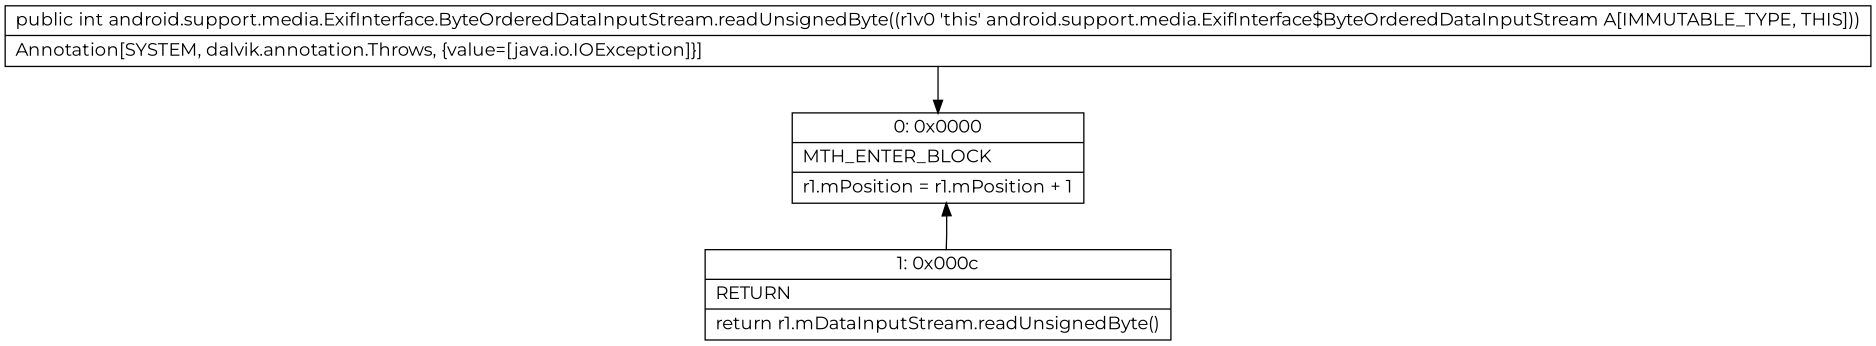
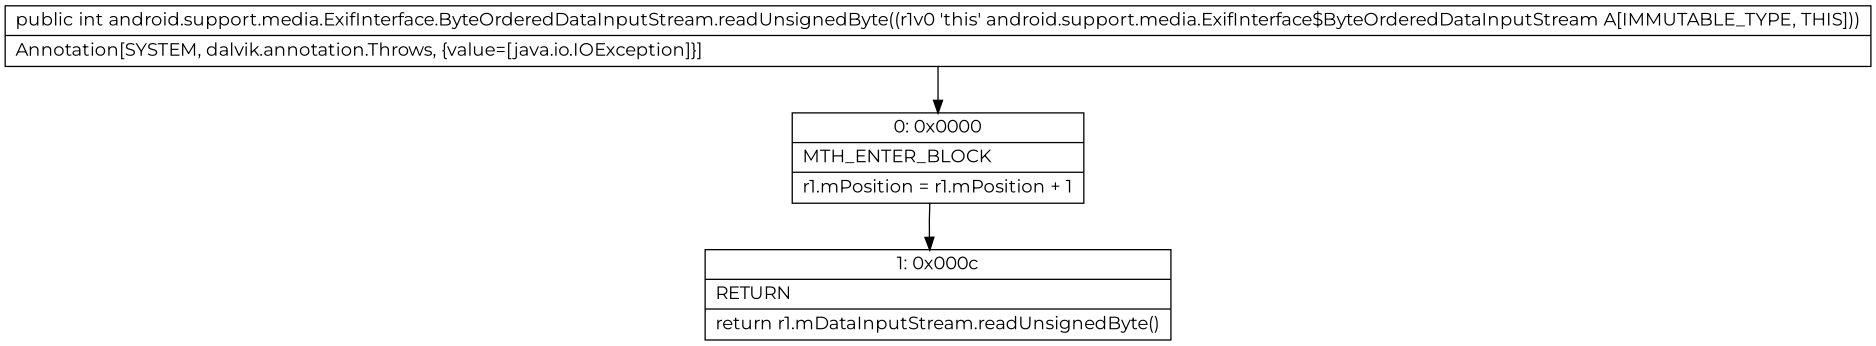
(947, 233) -> (929, 220)
